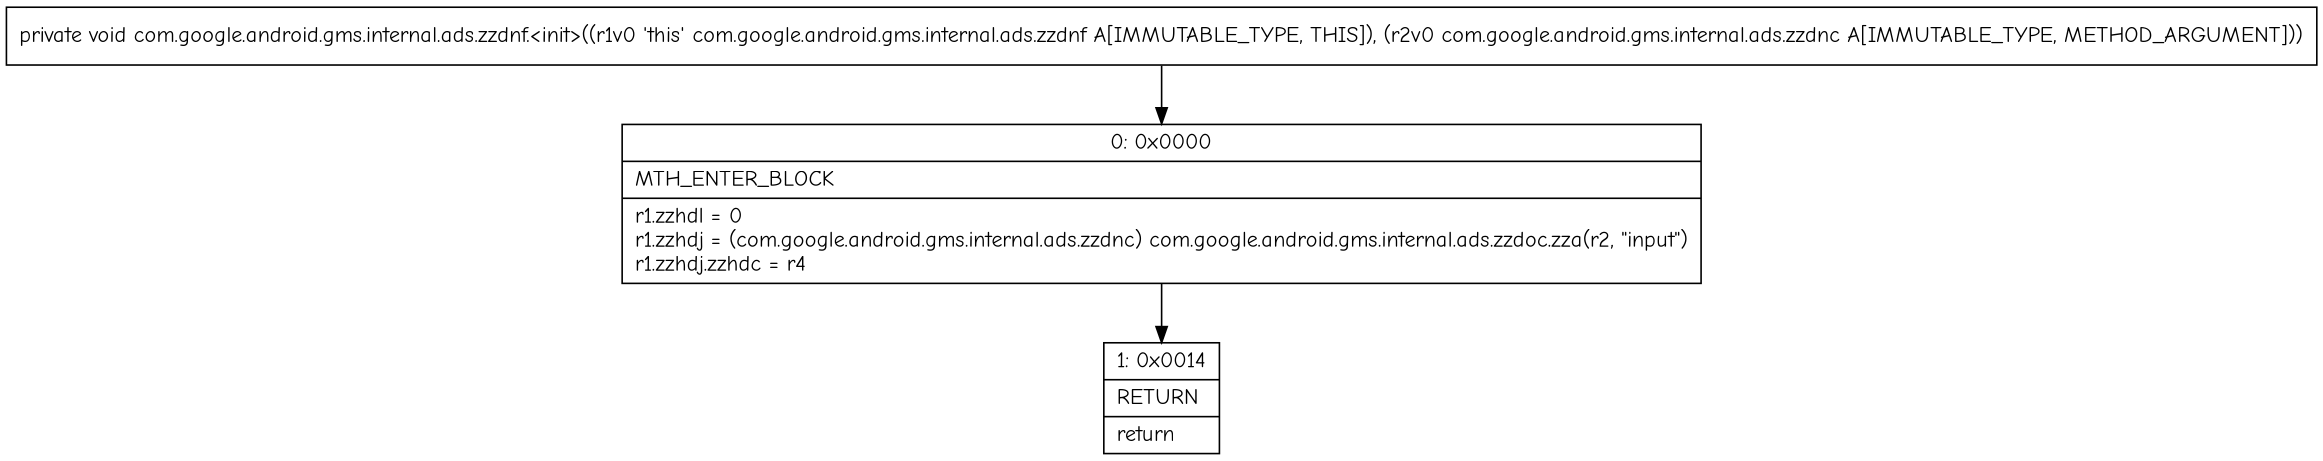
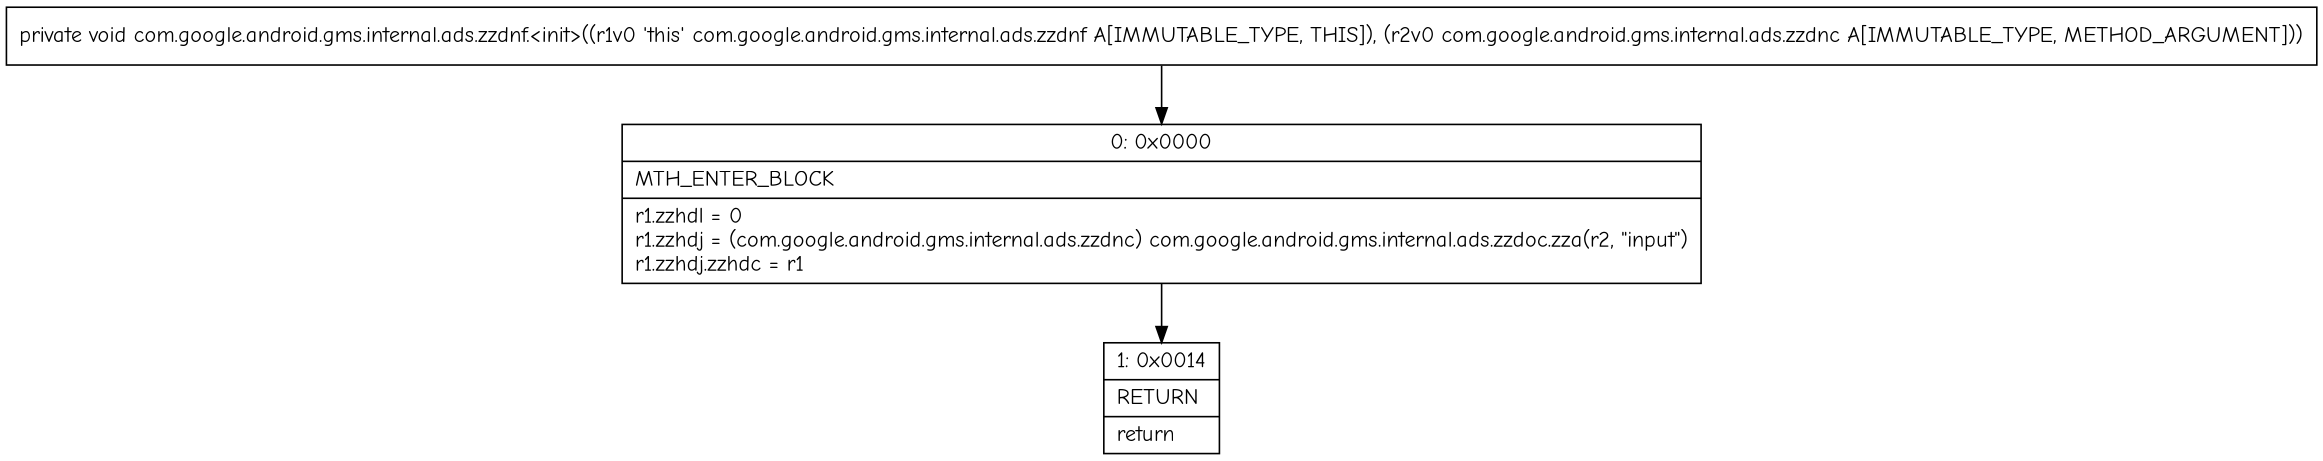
(721, 264) -> (720, 264)
